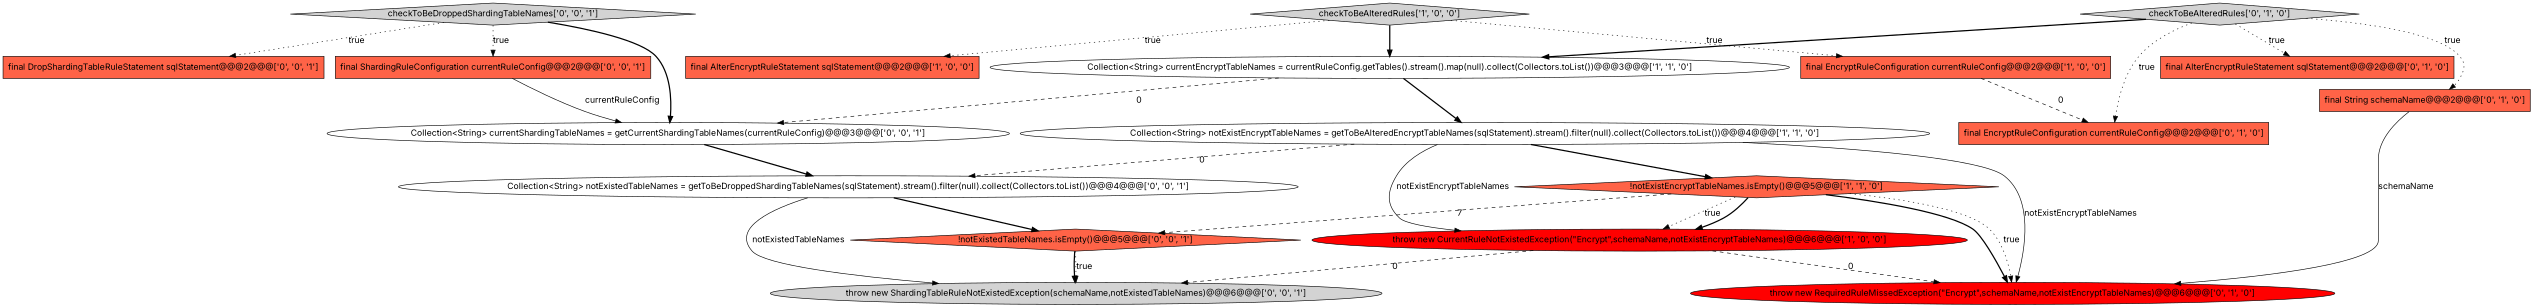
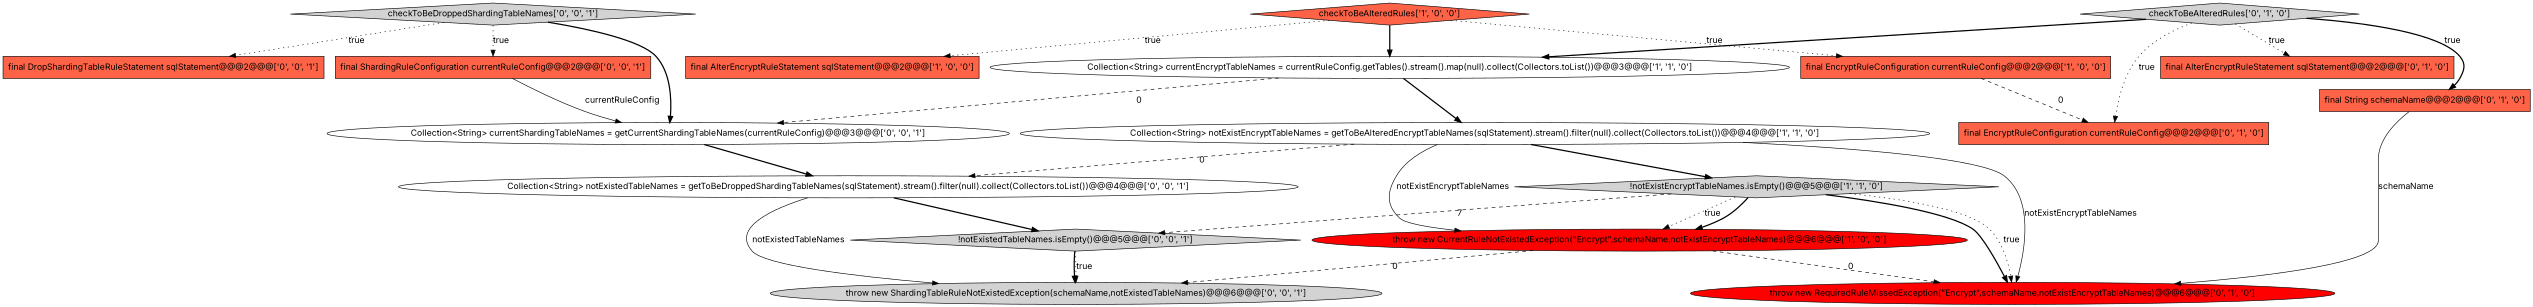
(1390, 14) -> (1390, 14)
(2402, 31) -> (2402, 31)
(1757, 187) -> (1757, 187)
(1076, 240) -> (1076, 240)
